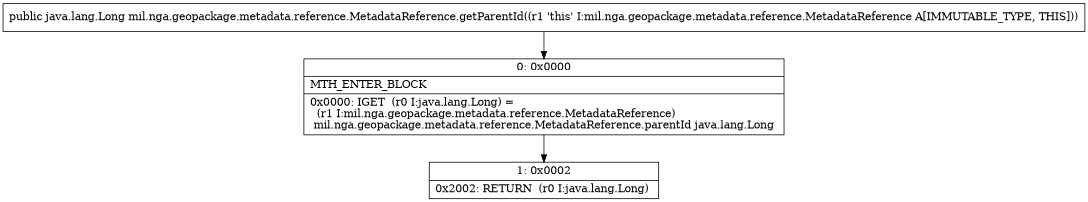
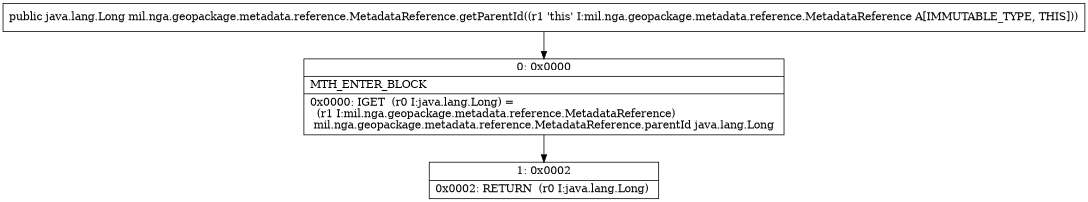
(544, 189) -> (544, 189)
